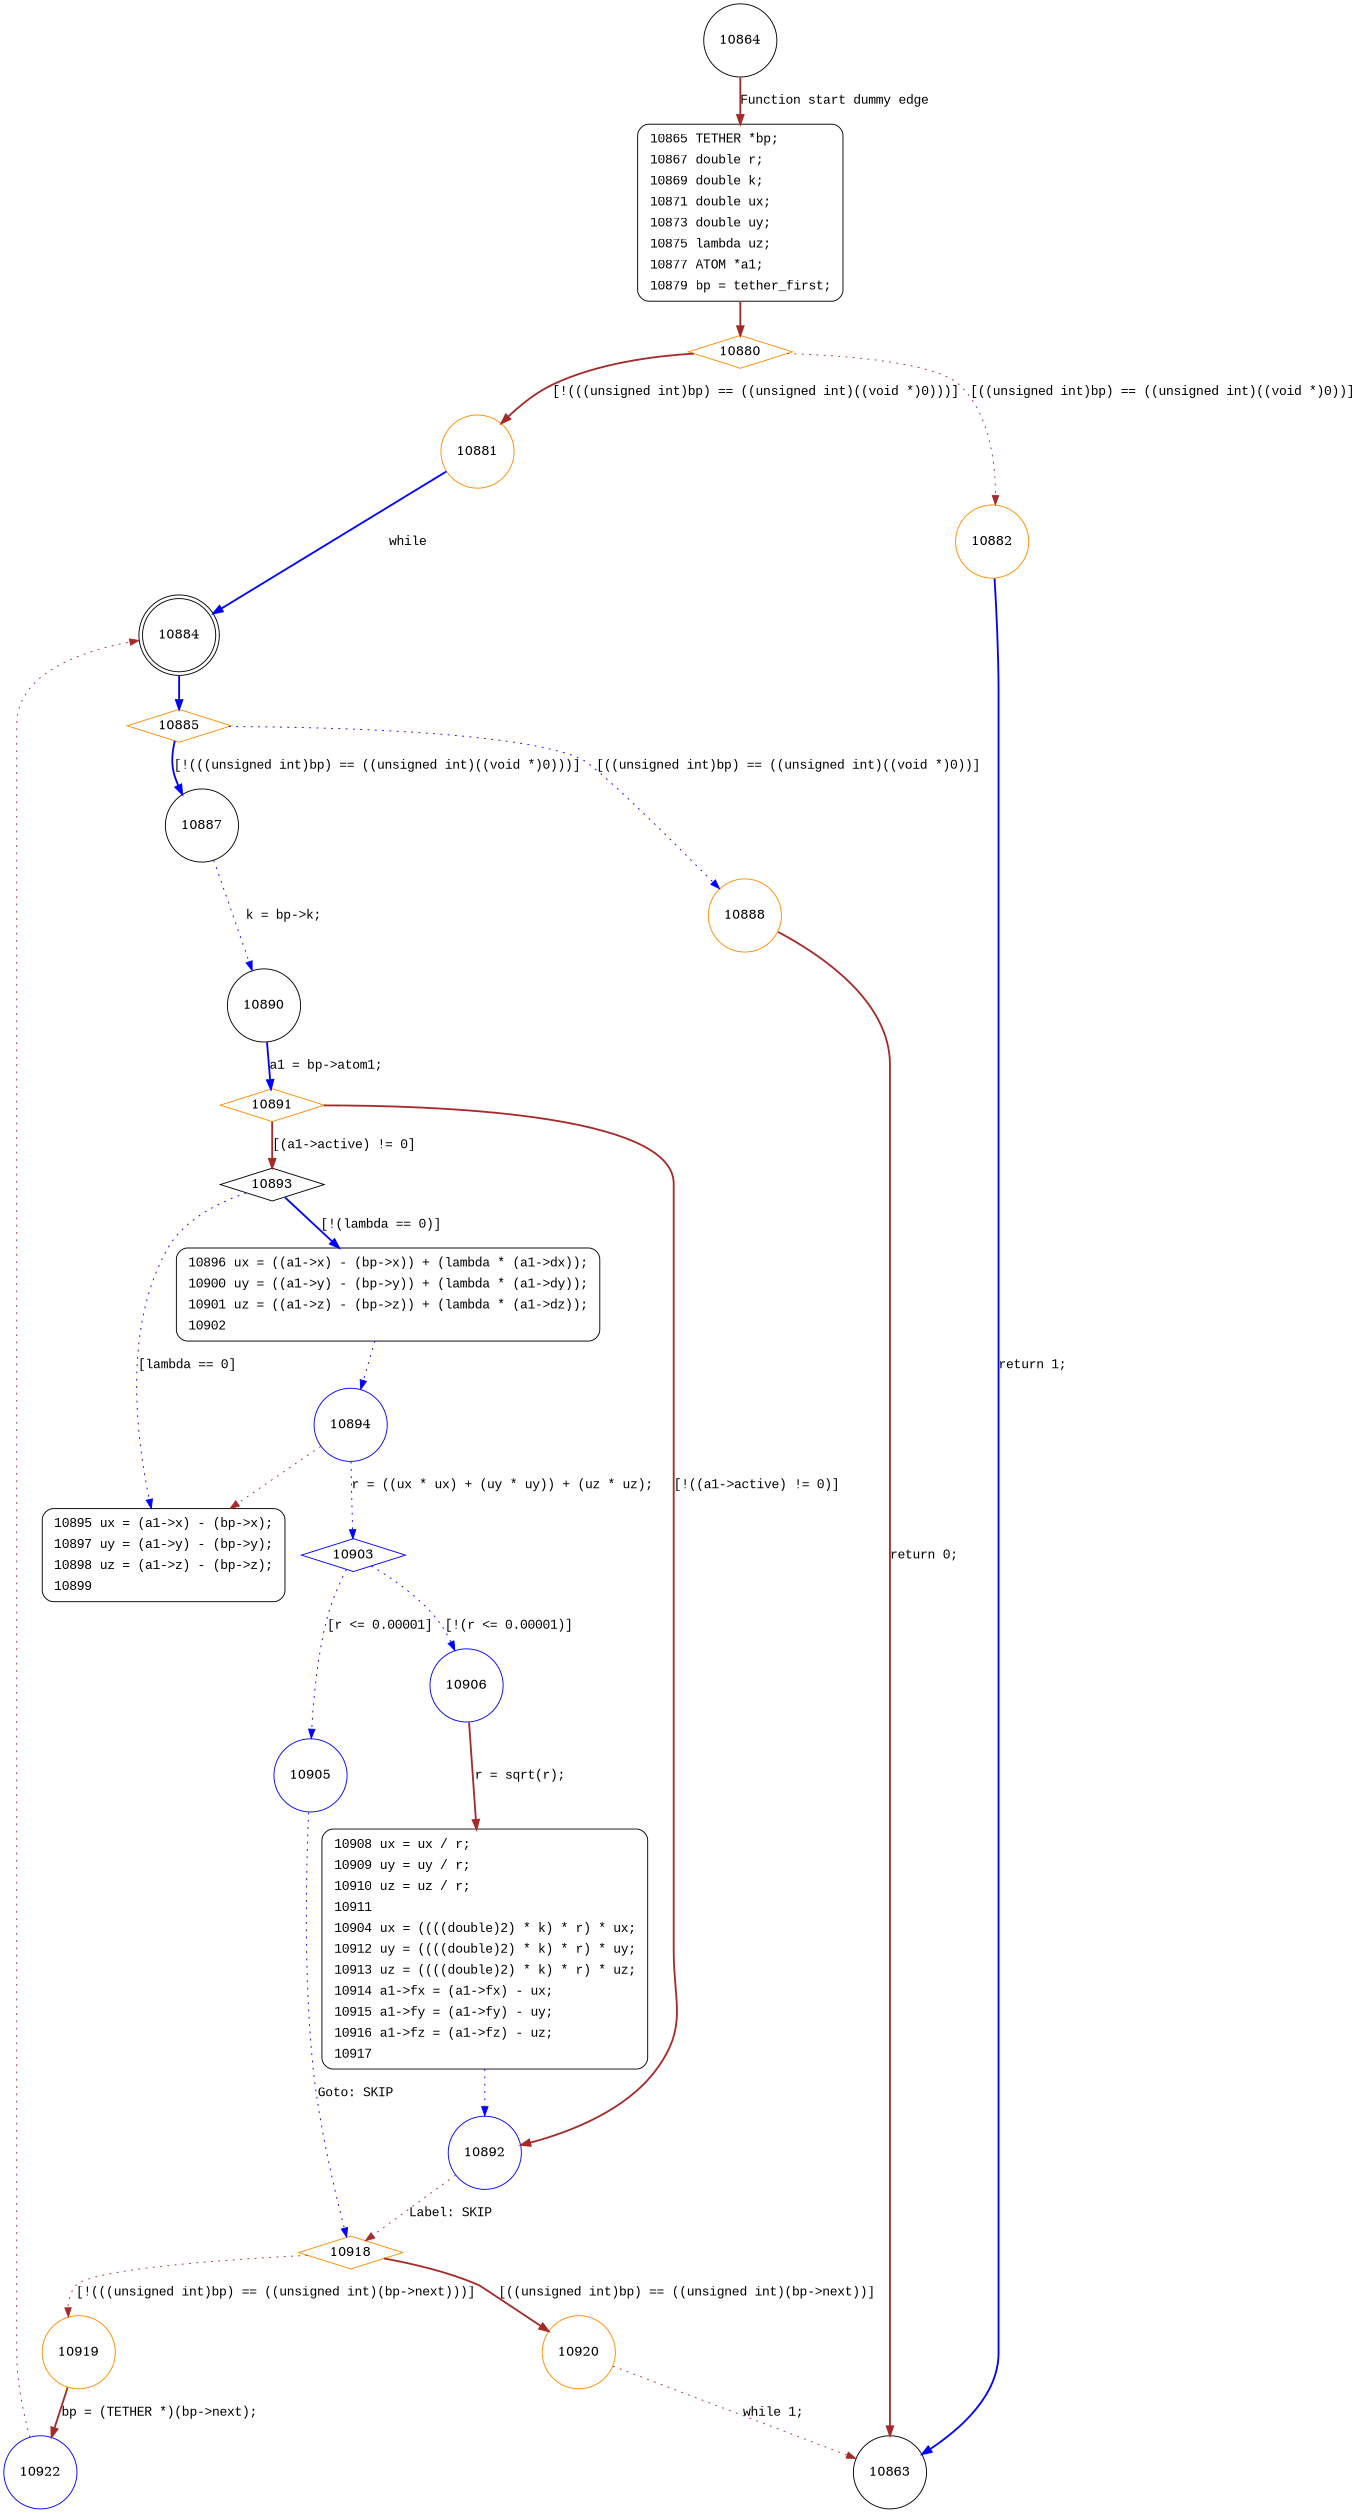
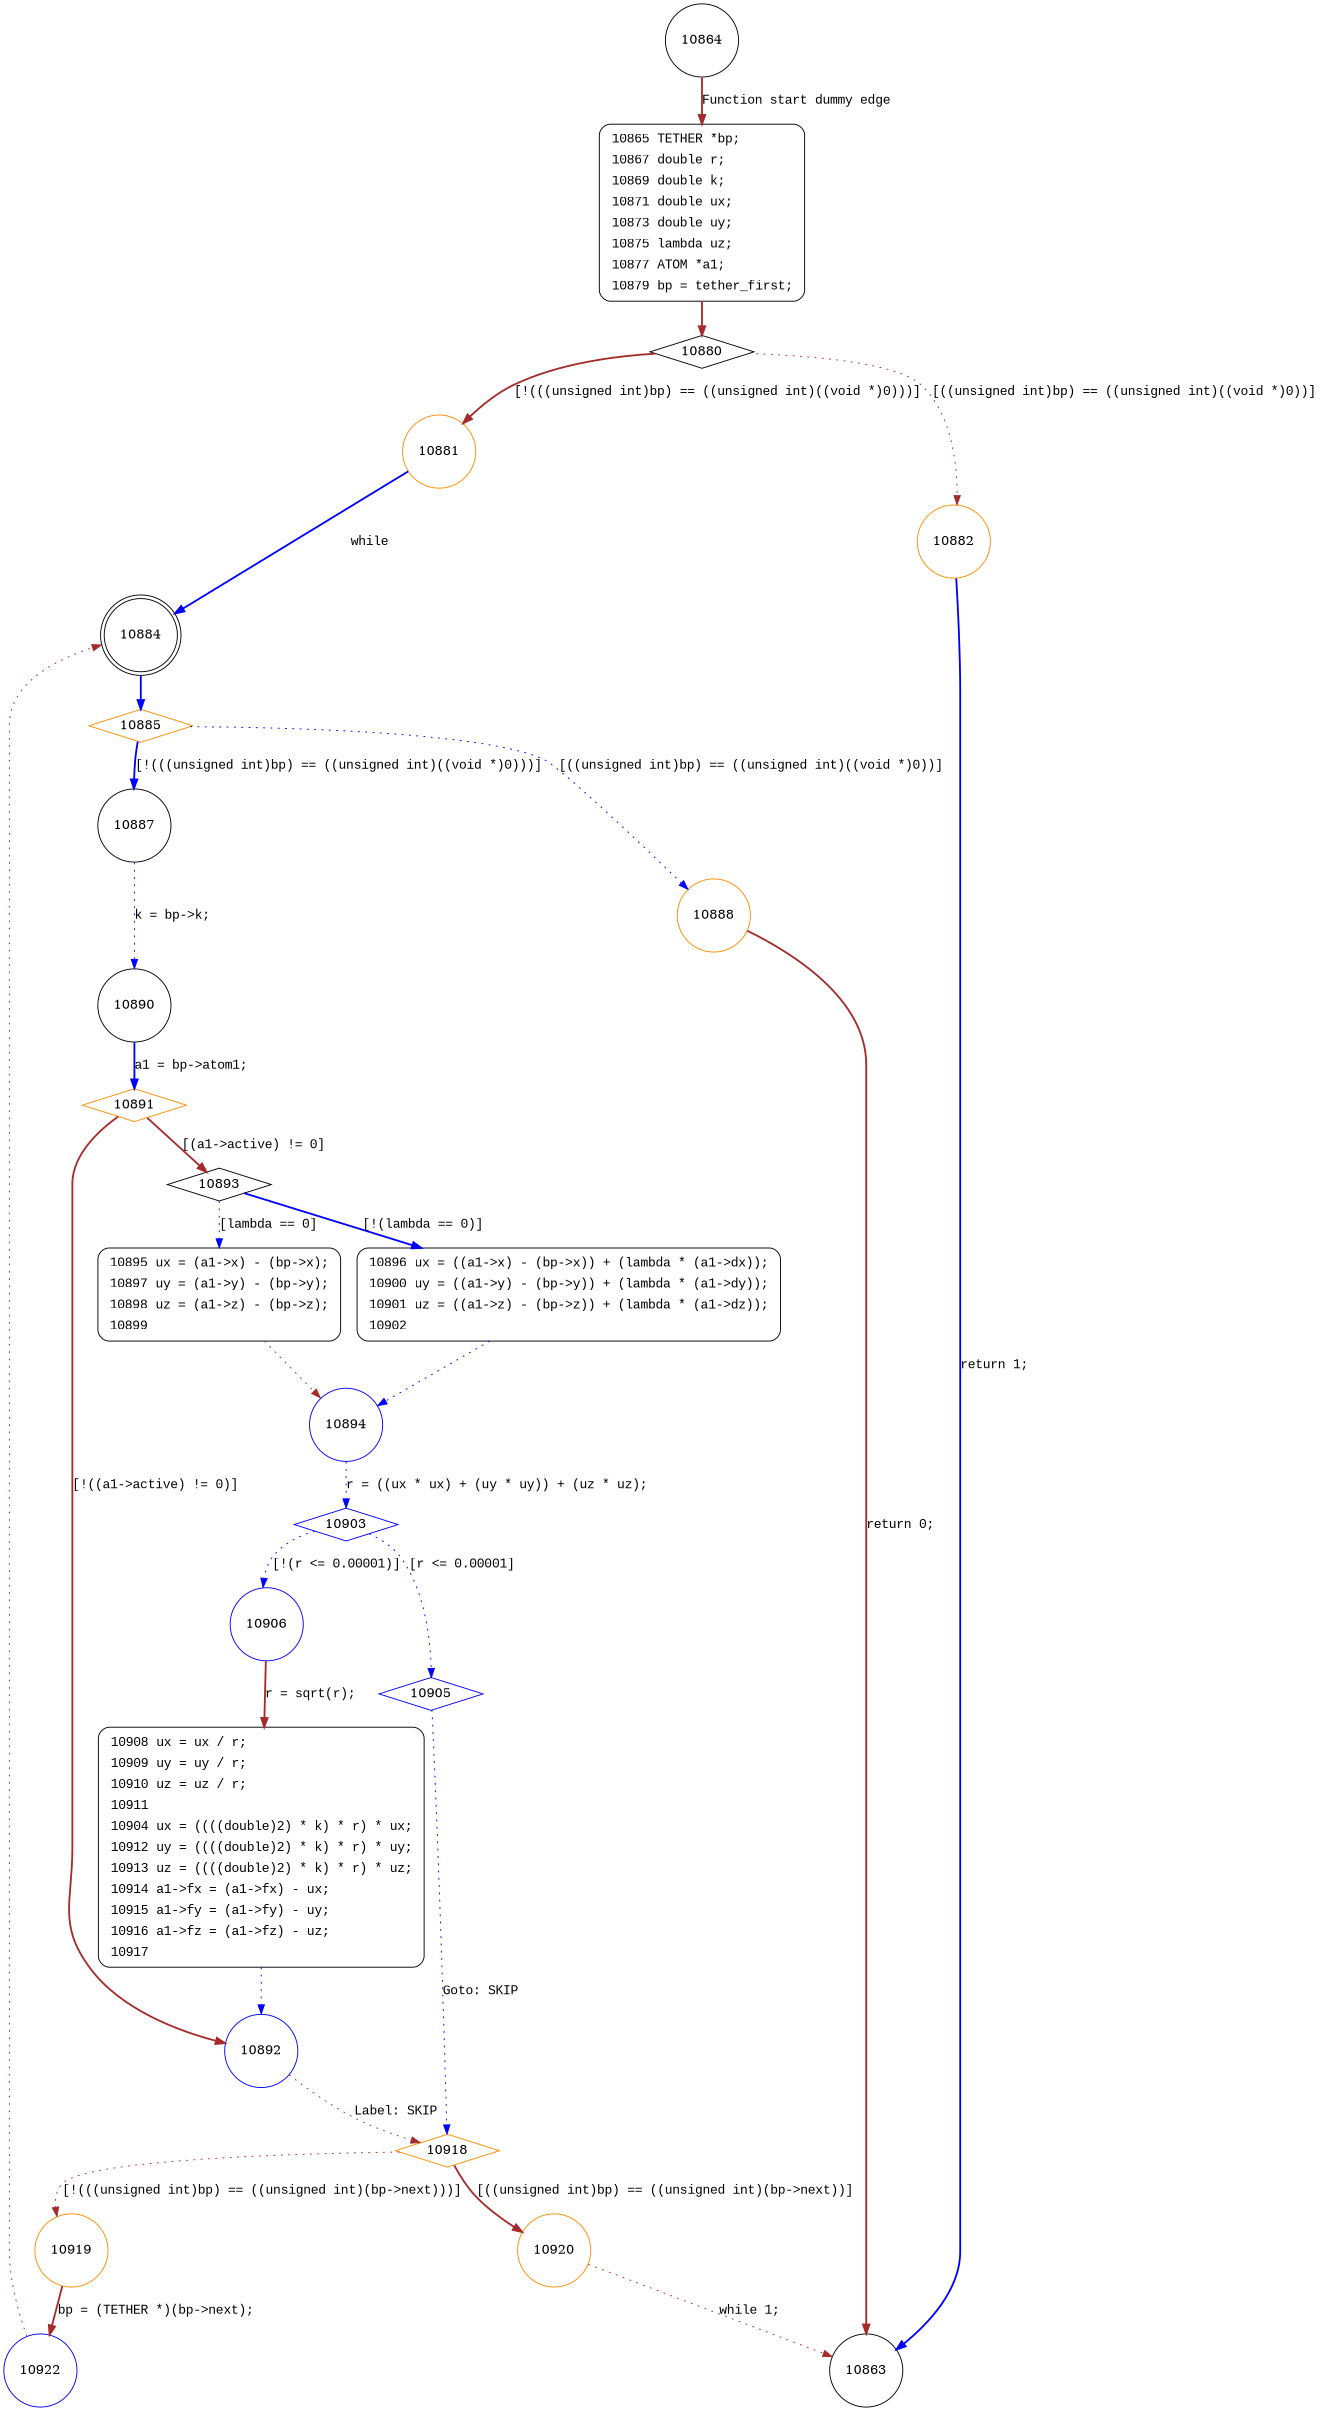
(740, 352) -> (702, 352)
(279, 1475) -> (289, 1366)
(311, 1775) -> (431, 1694)
